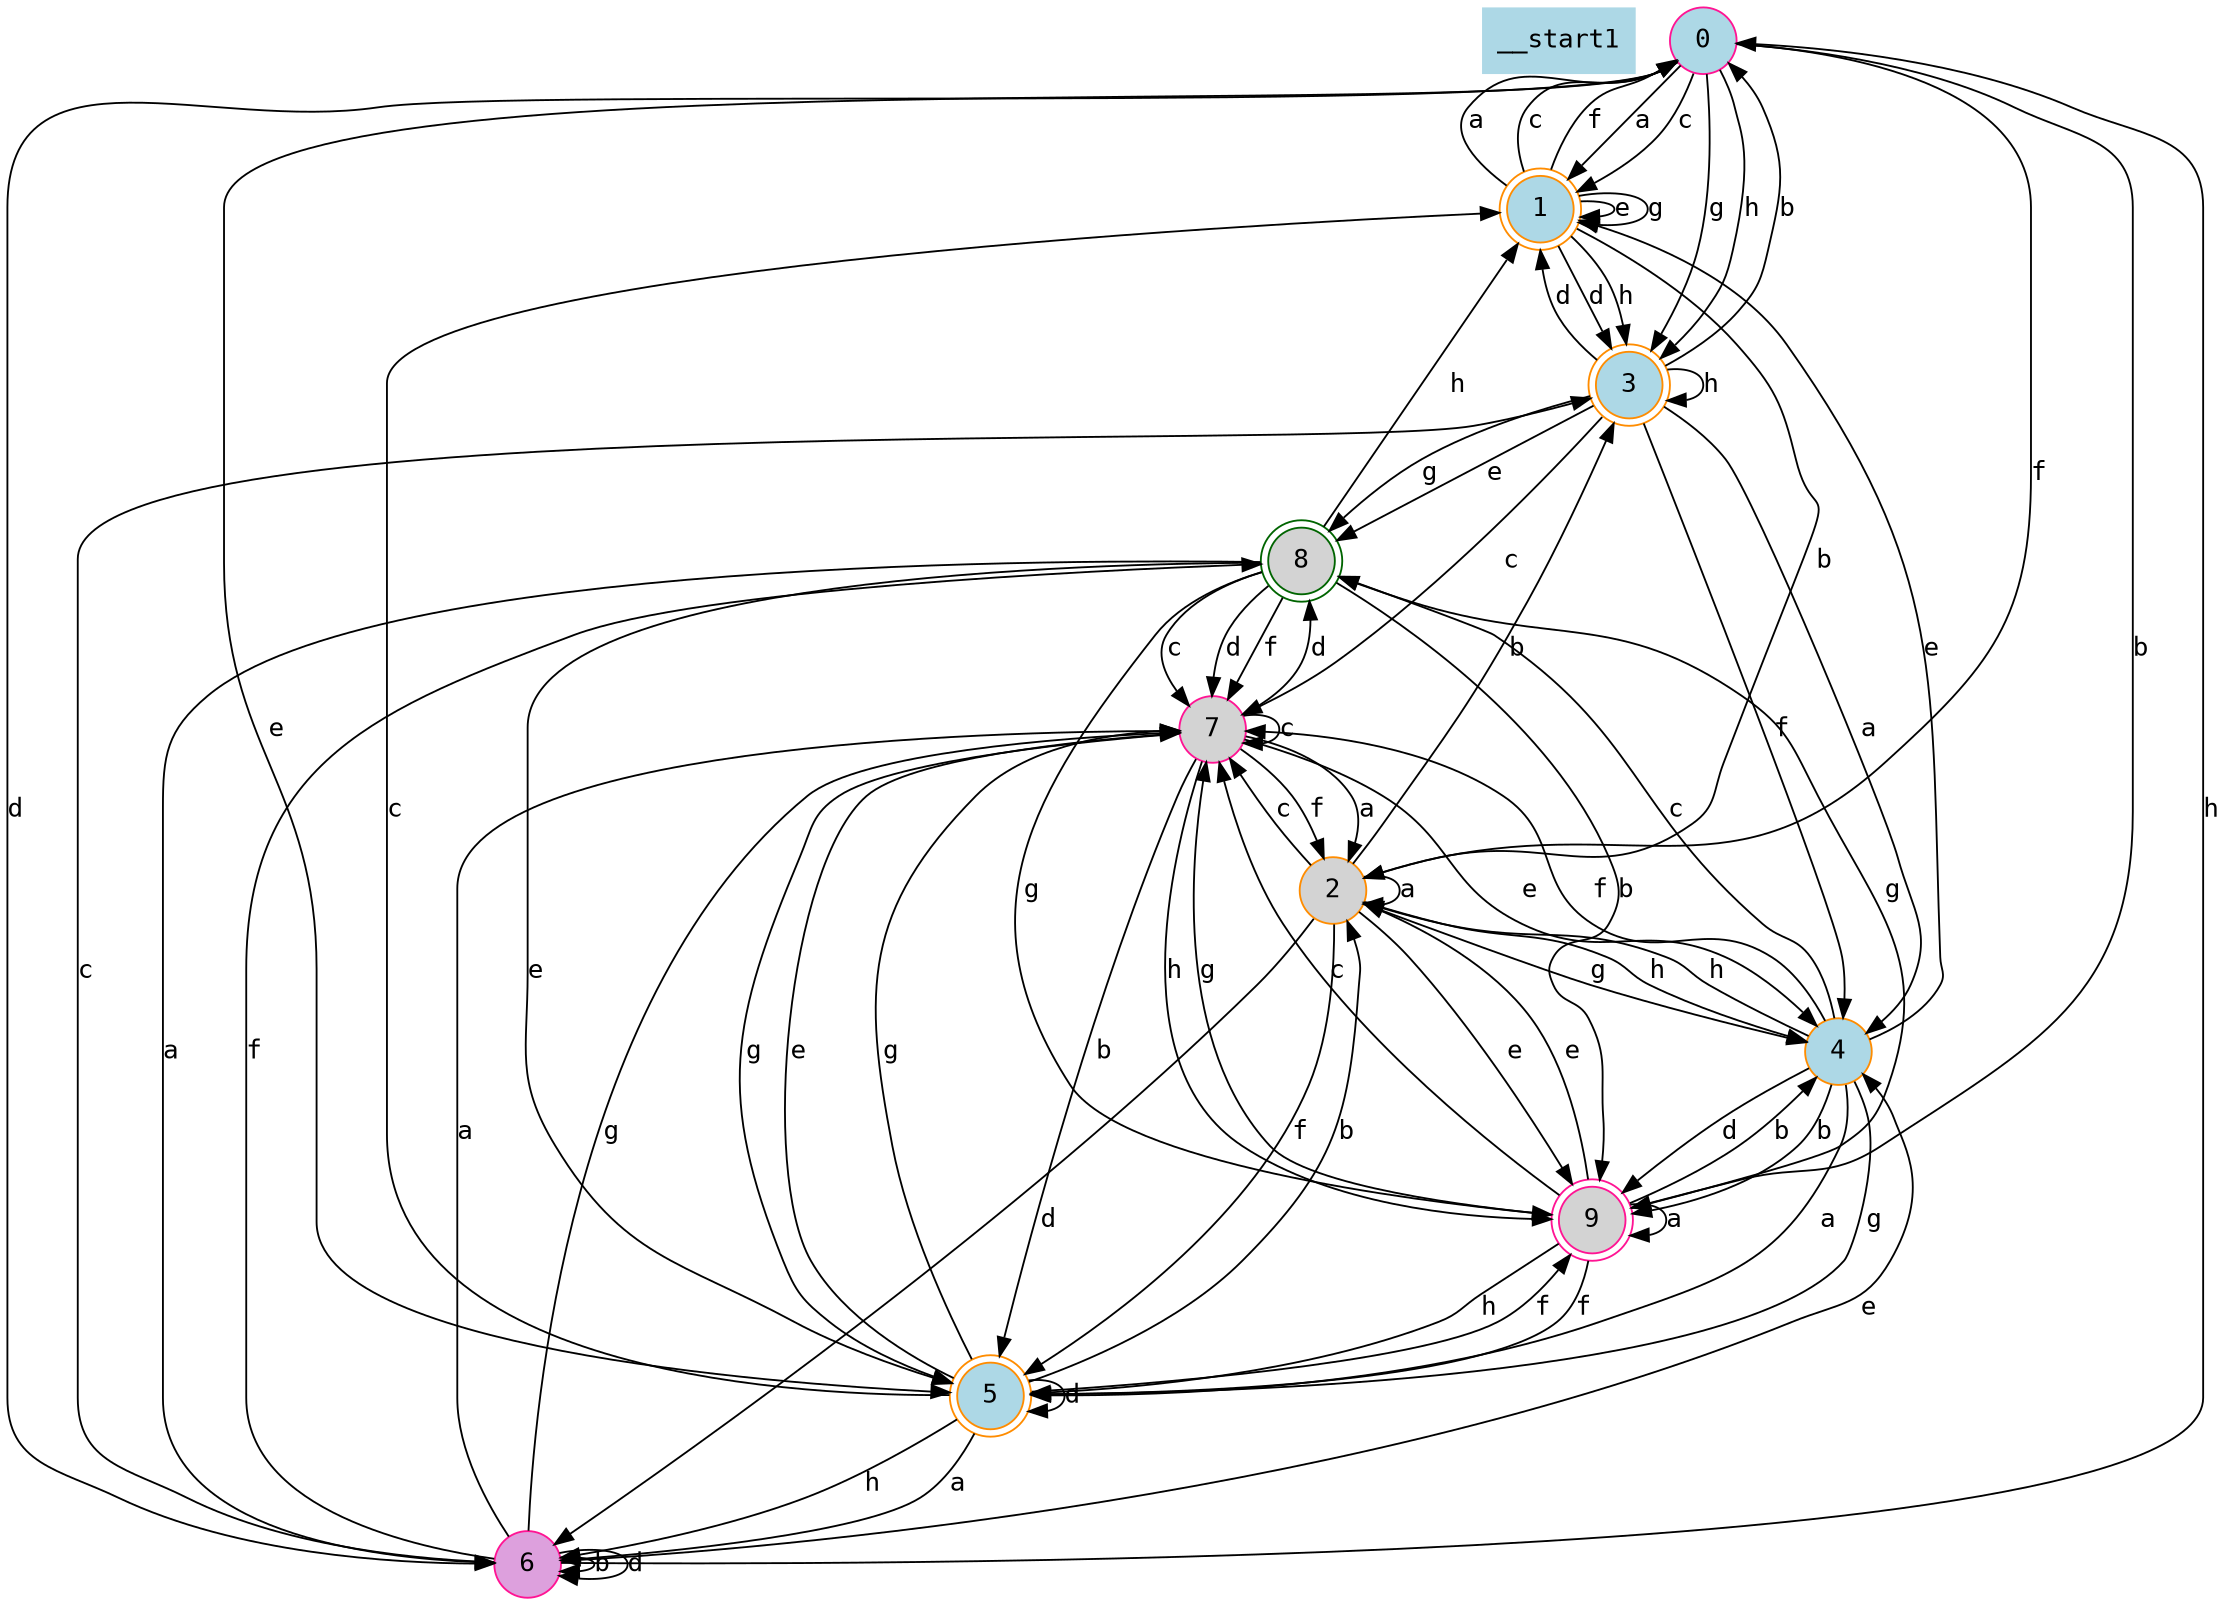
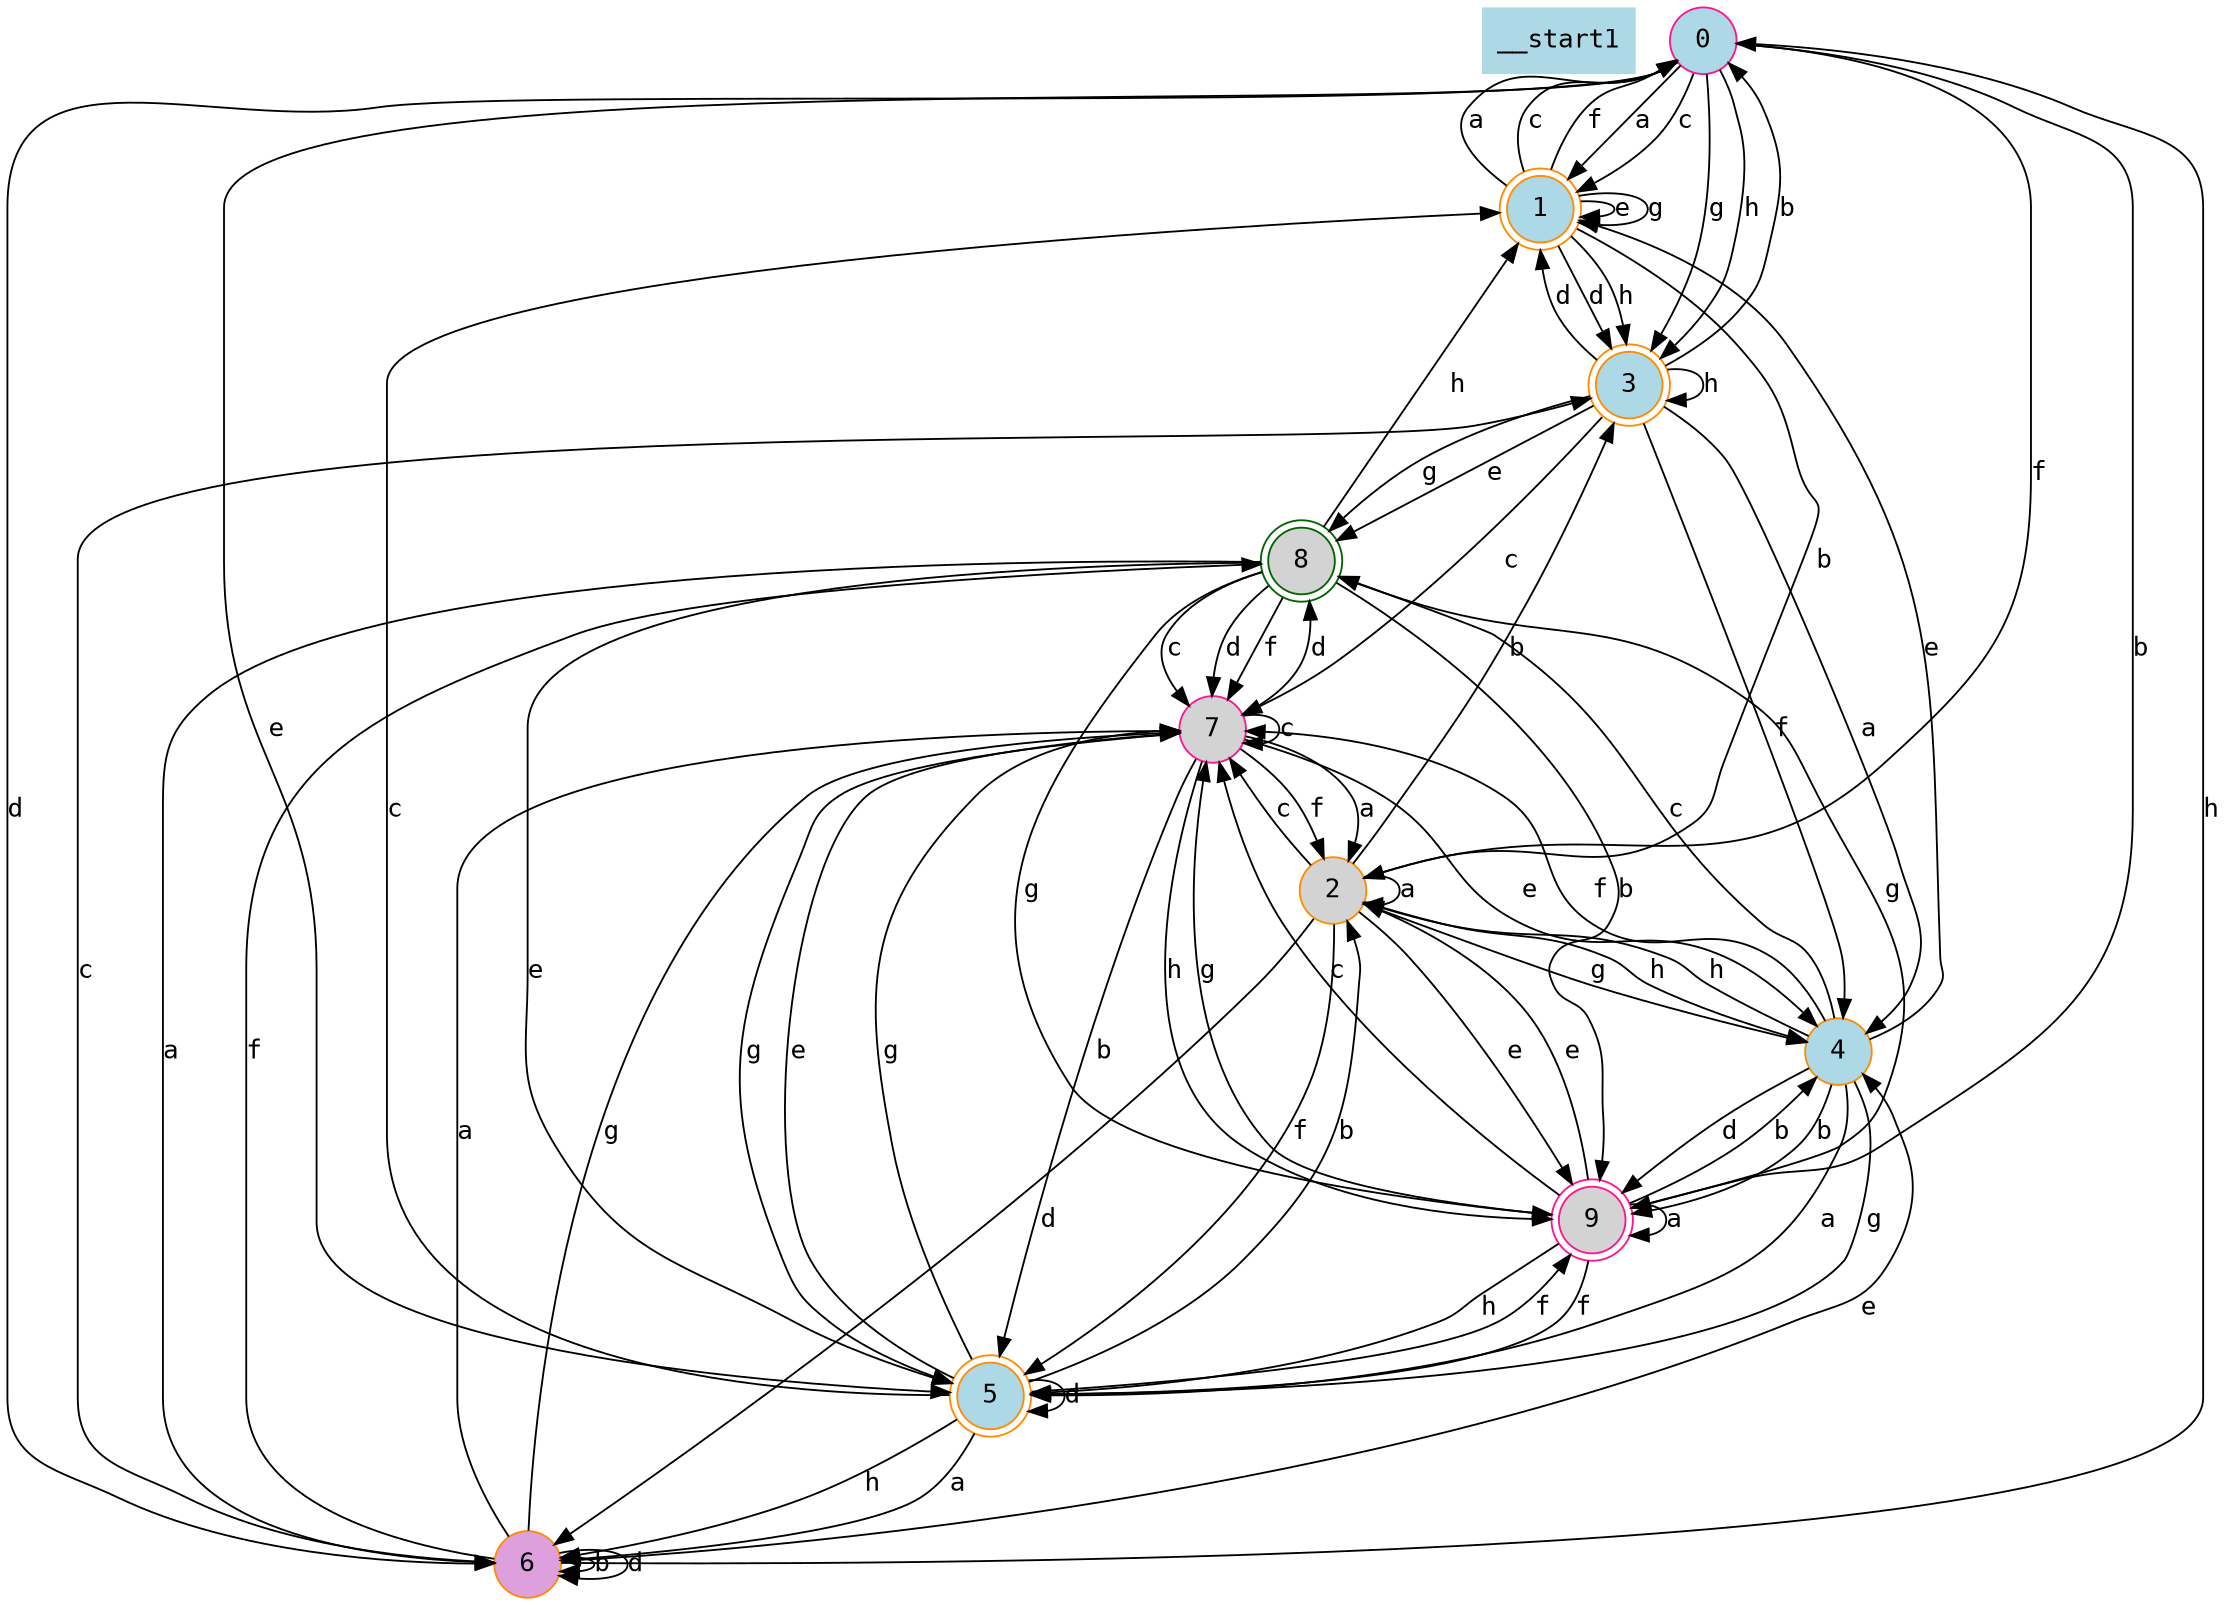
(528, 1564) -> (528, 1564)
